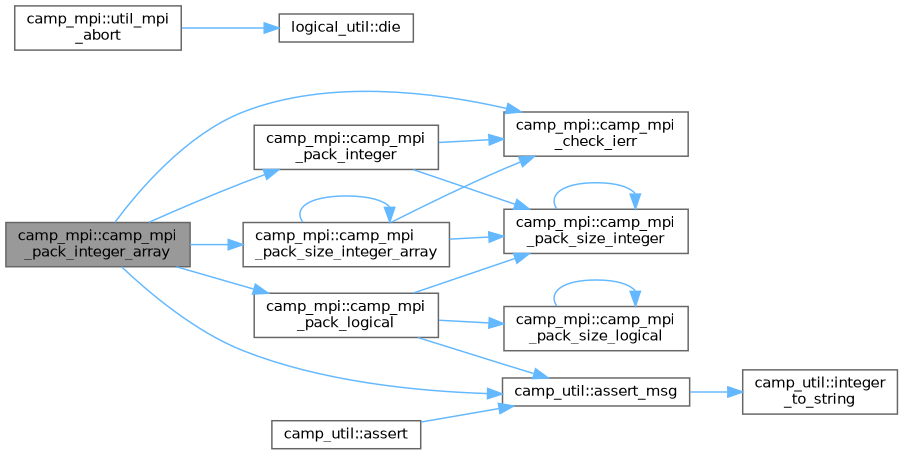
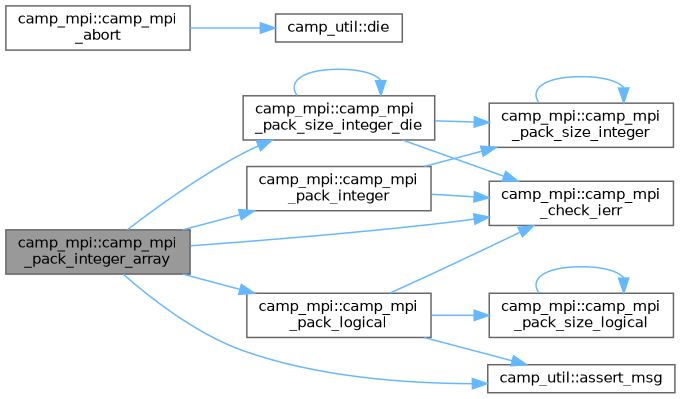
(98, 28) -> (98, 28)
(346, 28) -> (339, 28)
(346, 245) -> (339, 118)
(464, 276) -> (455, 263)
(820, 392) -> none
(346, 435) -> none
